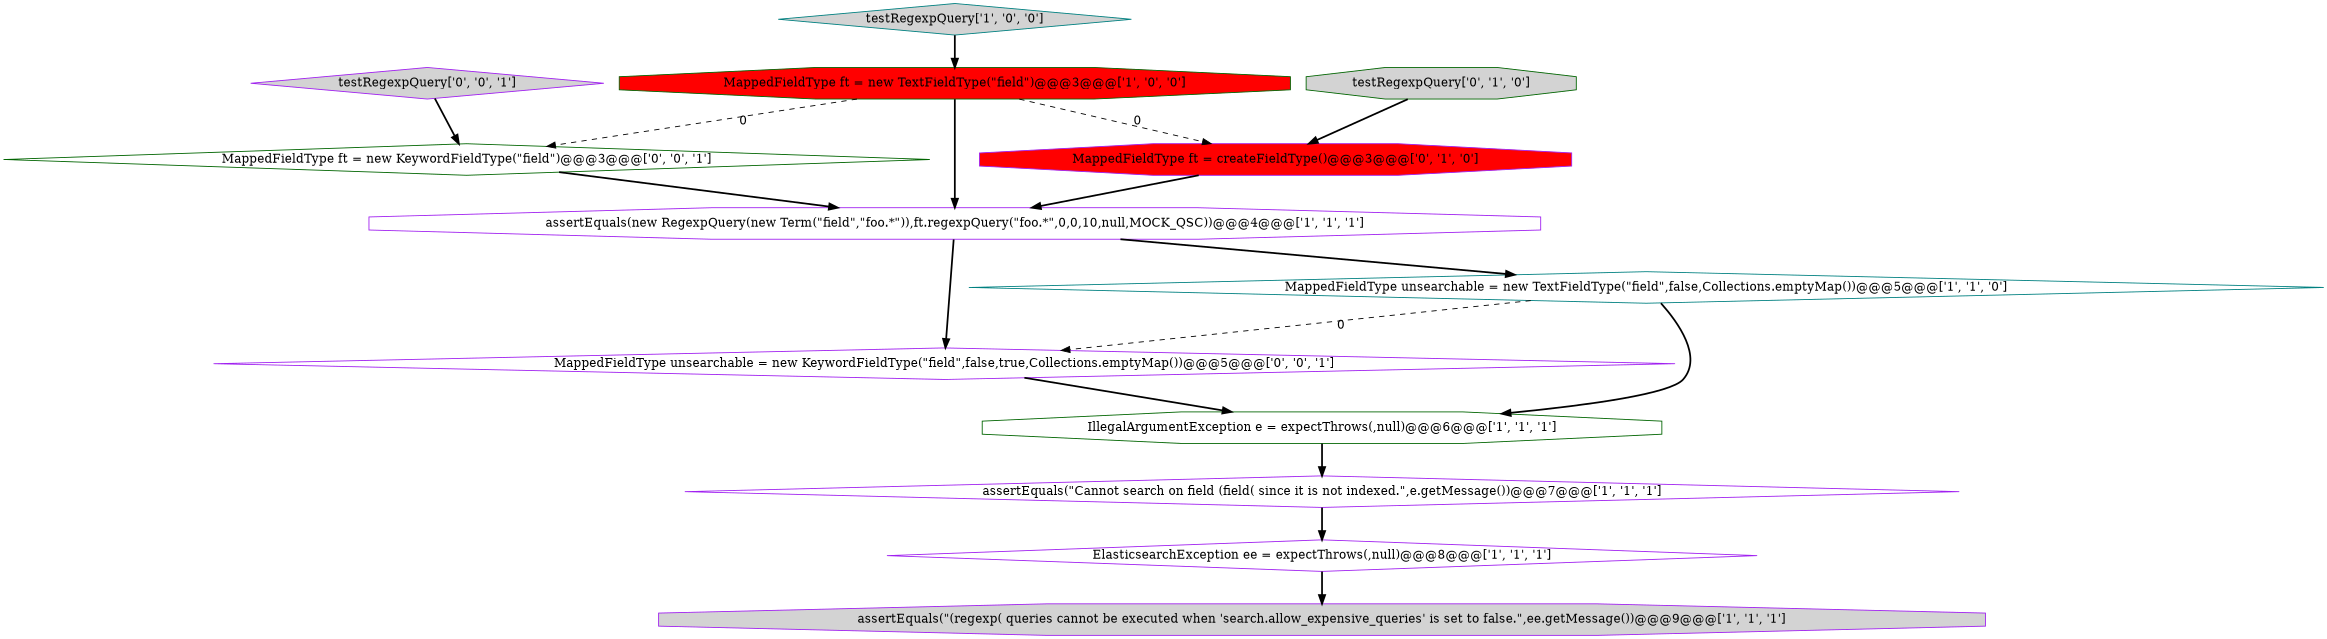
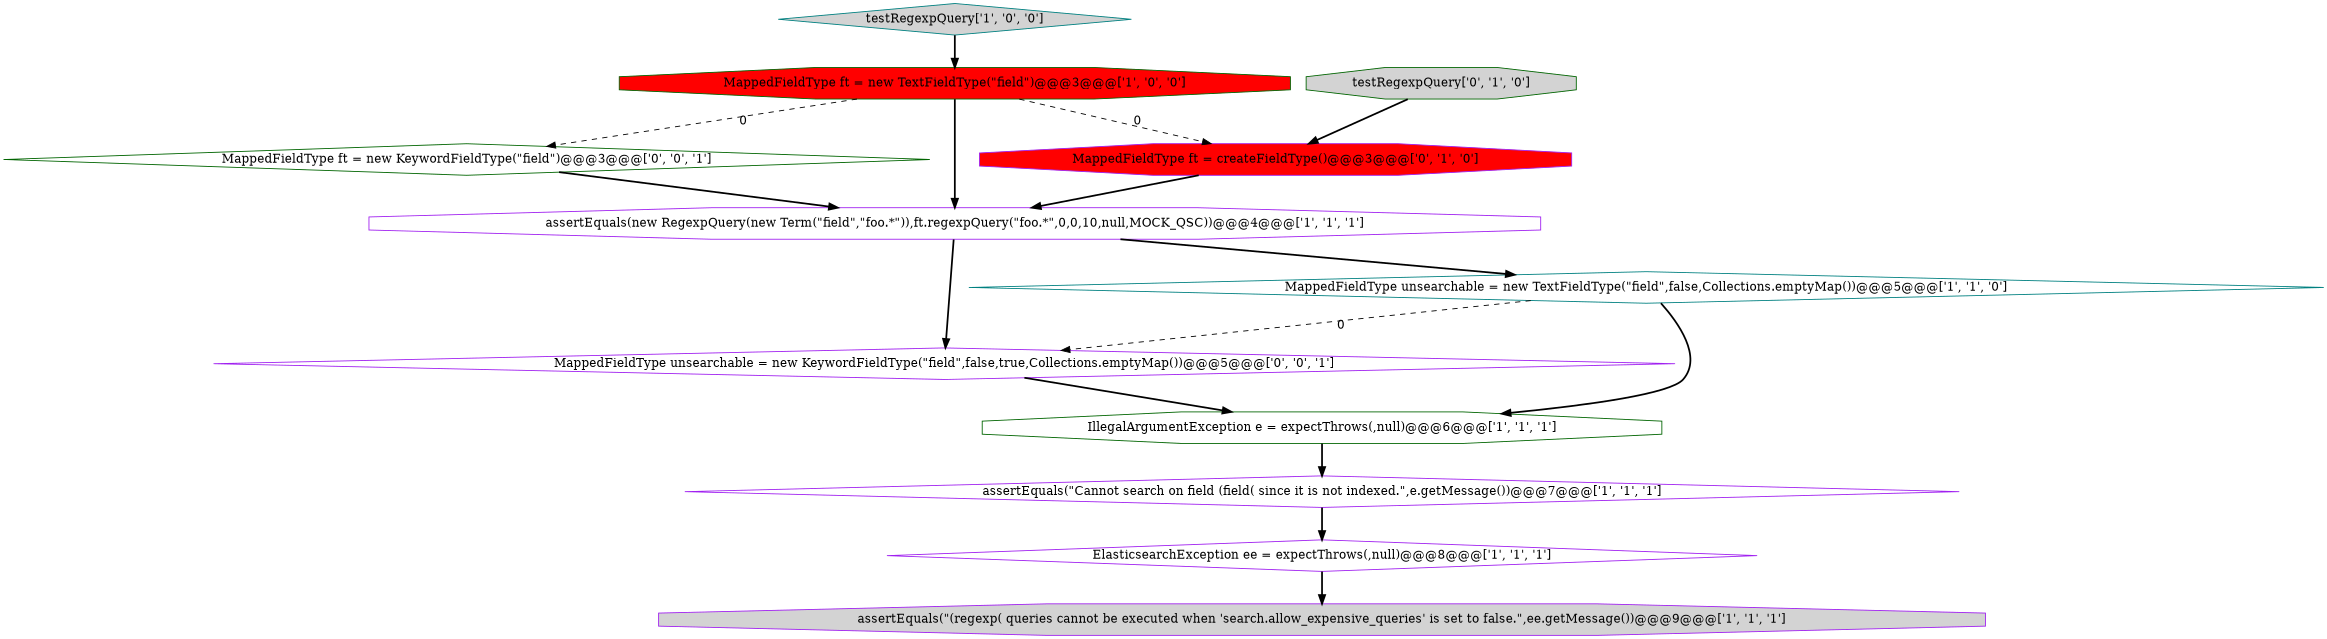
(427, 83) -> none
